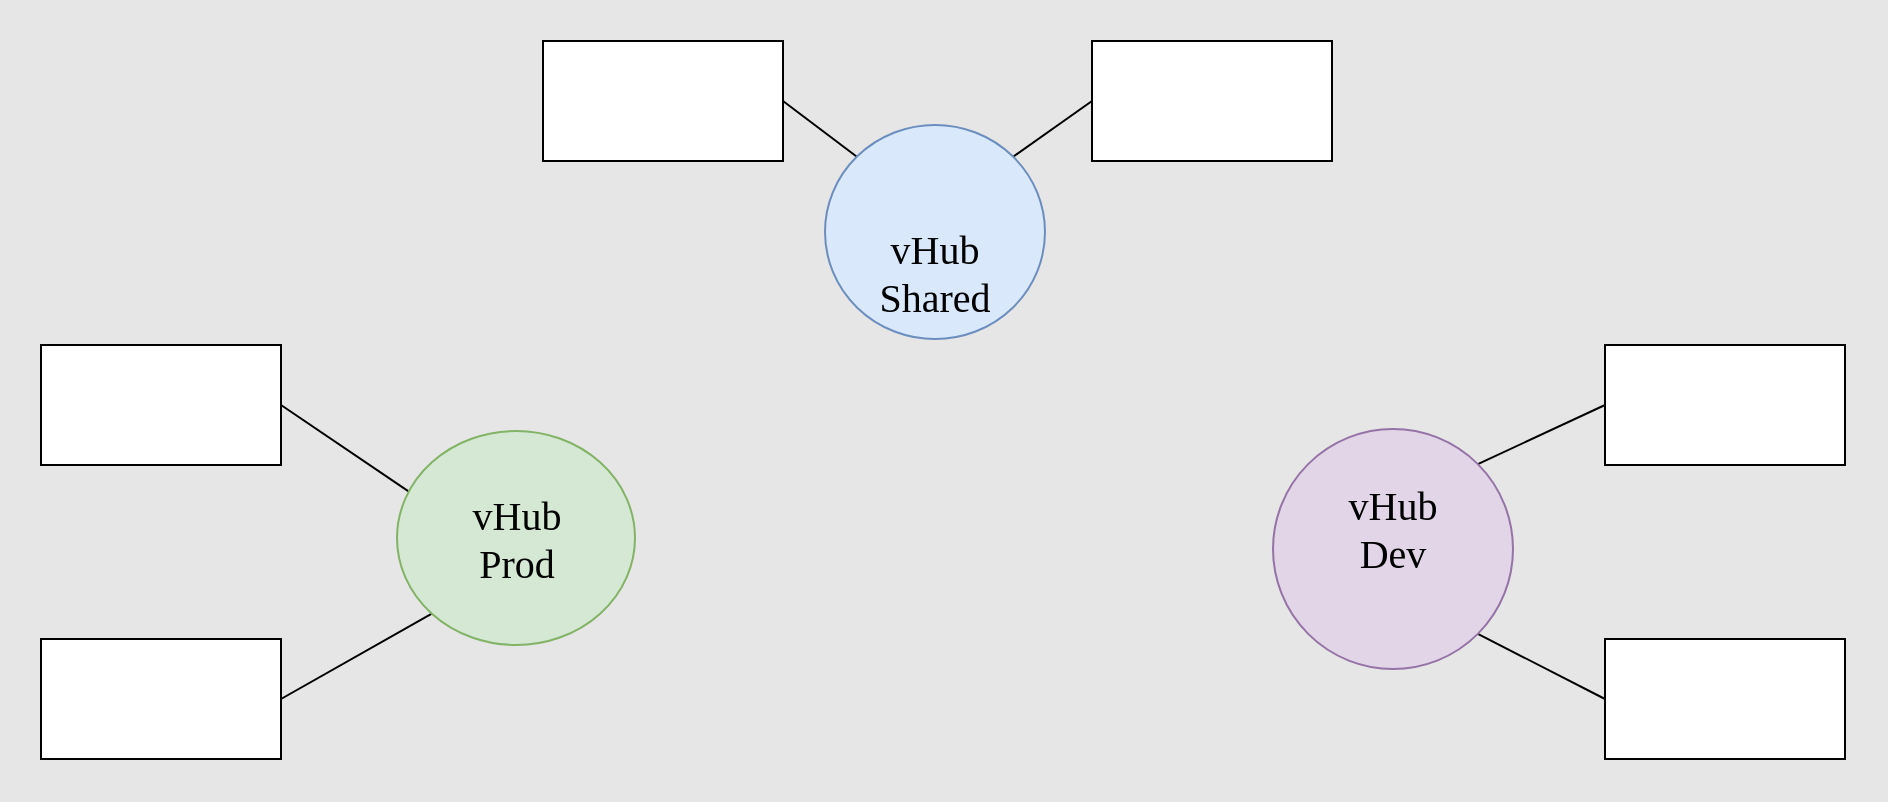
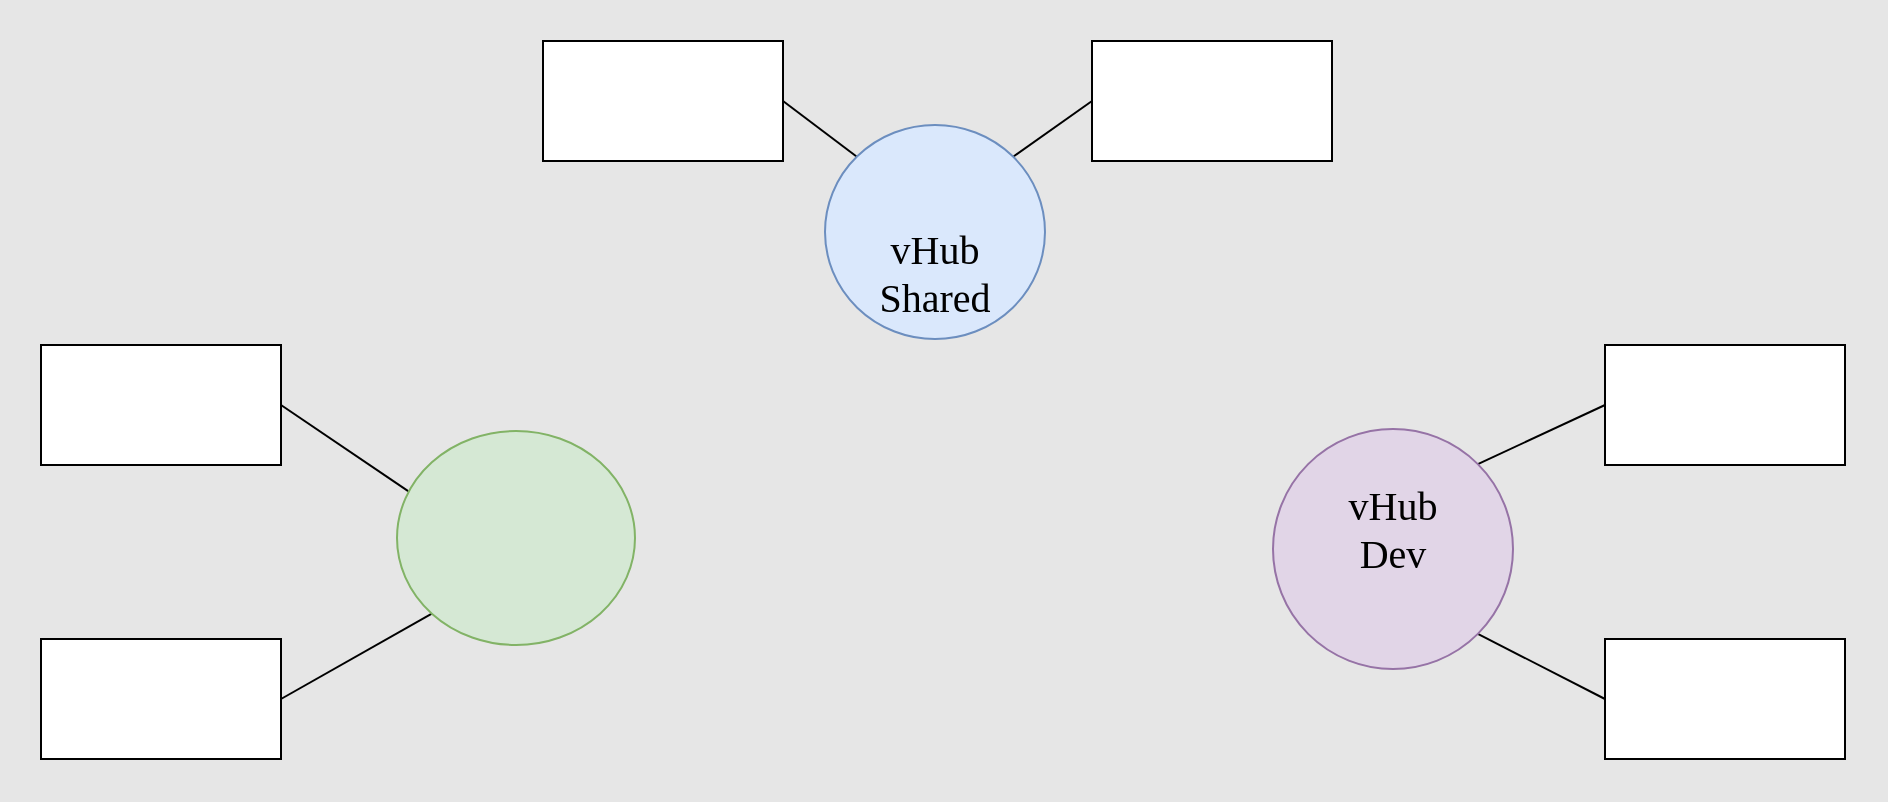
(516, 538) -> none
